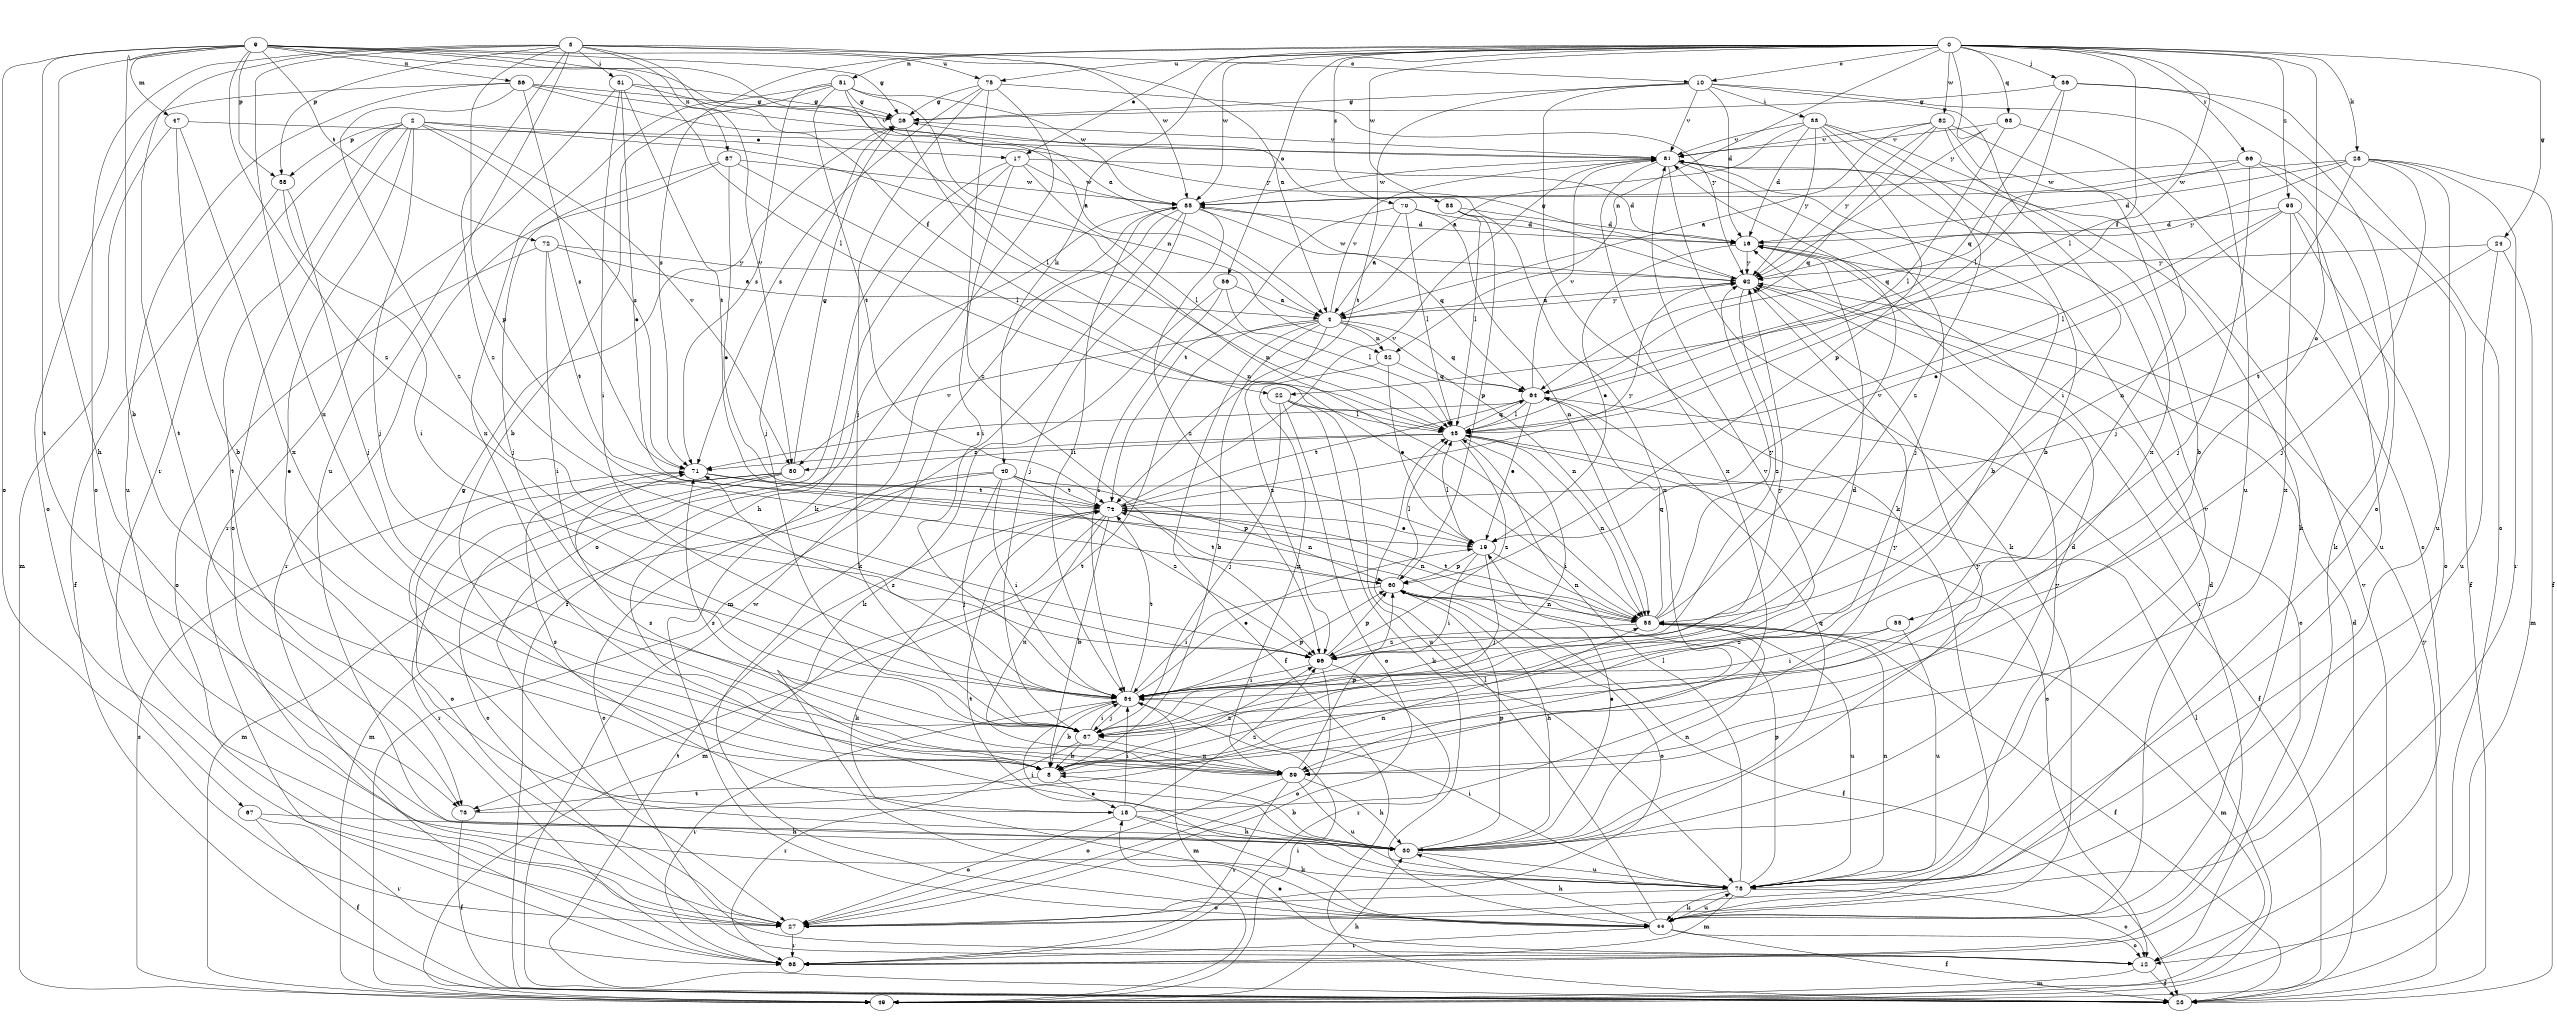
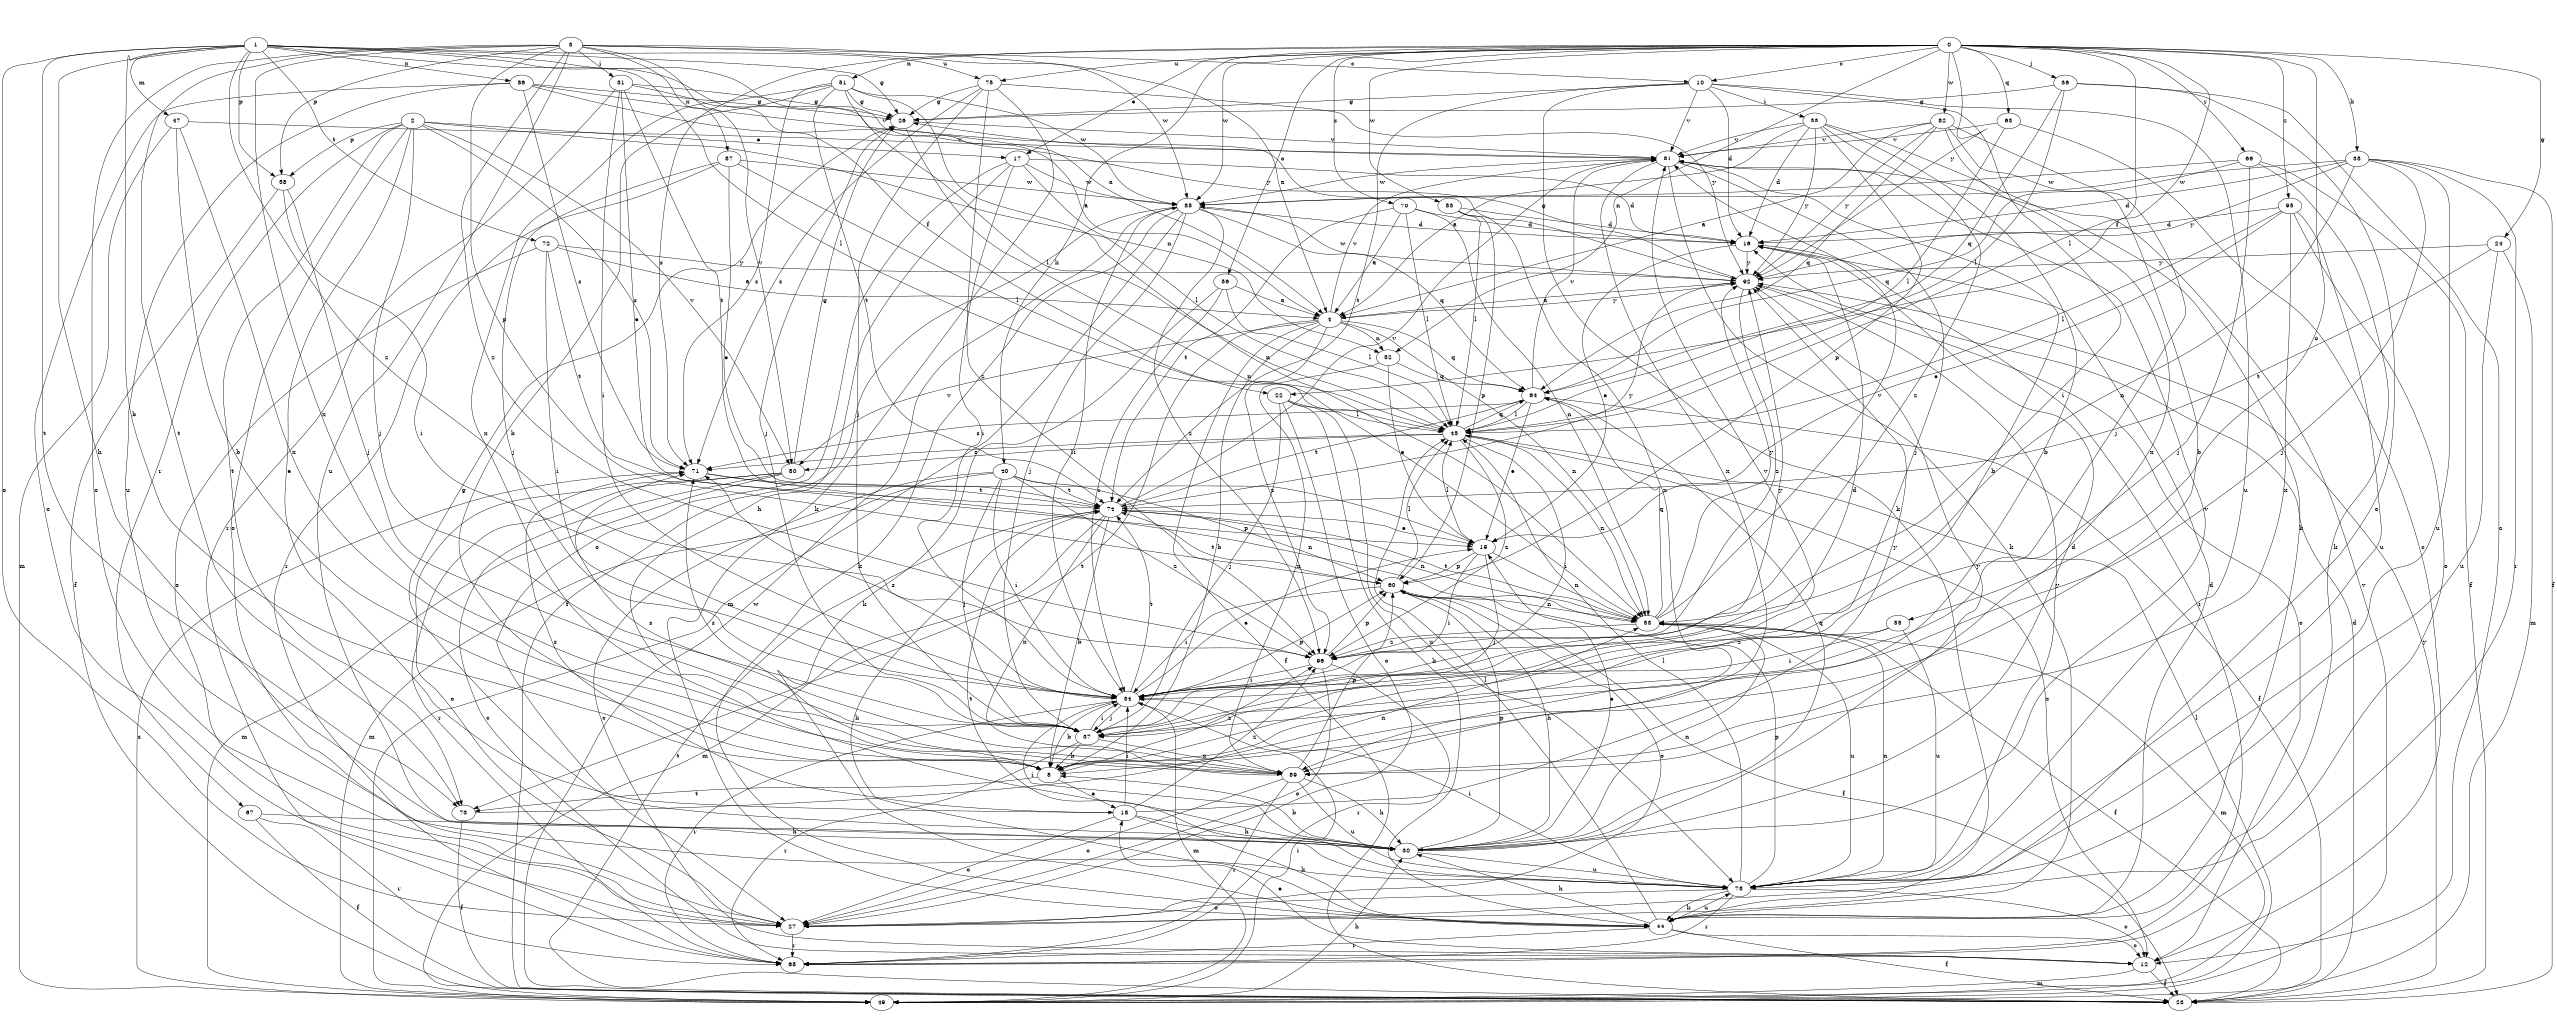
(256, 45) -> (256, 45)
(2357, 159) -> (2357, 159)
(628, 514) -> none
(1707, 927) -> (1707, 927)
